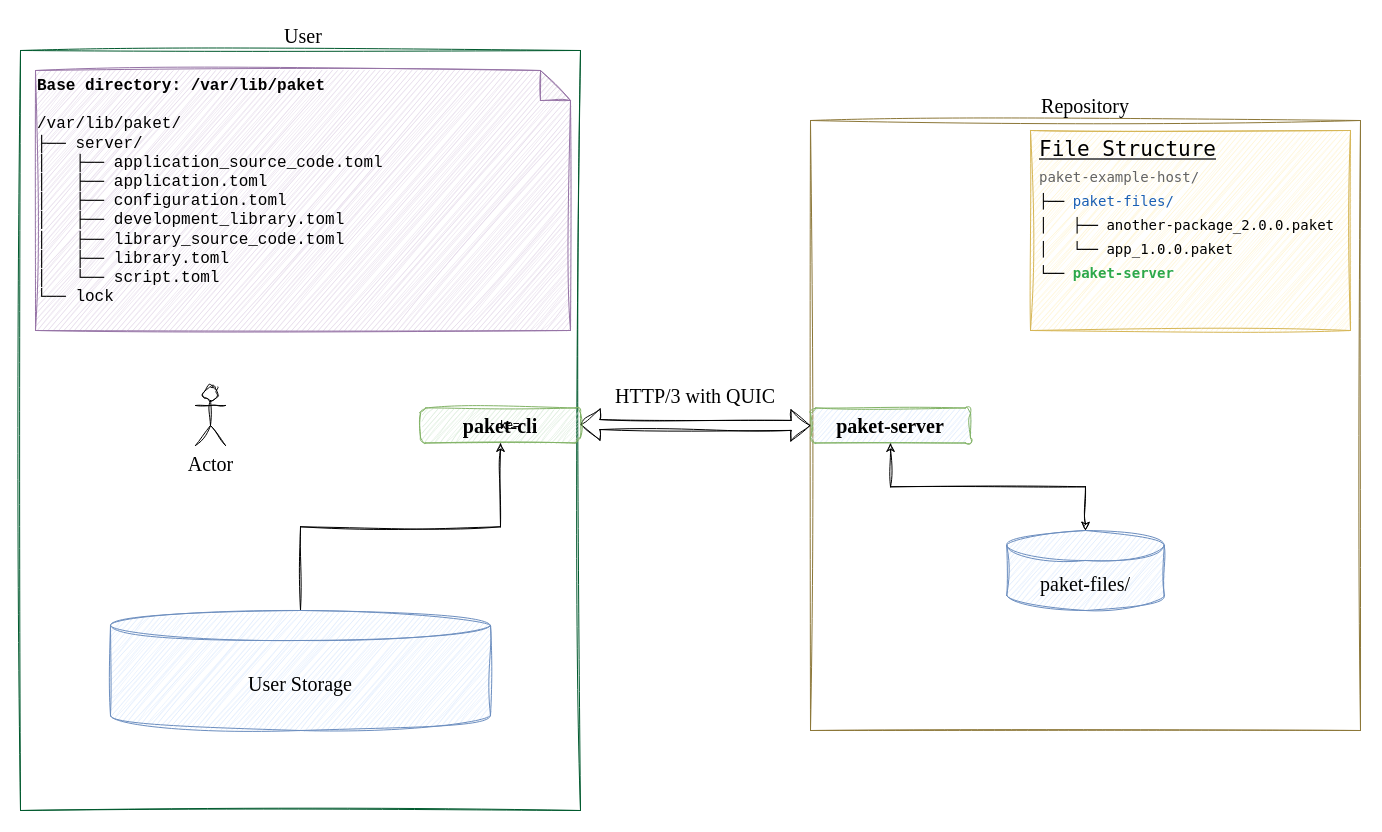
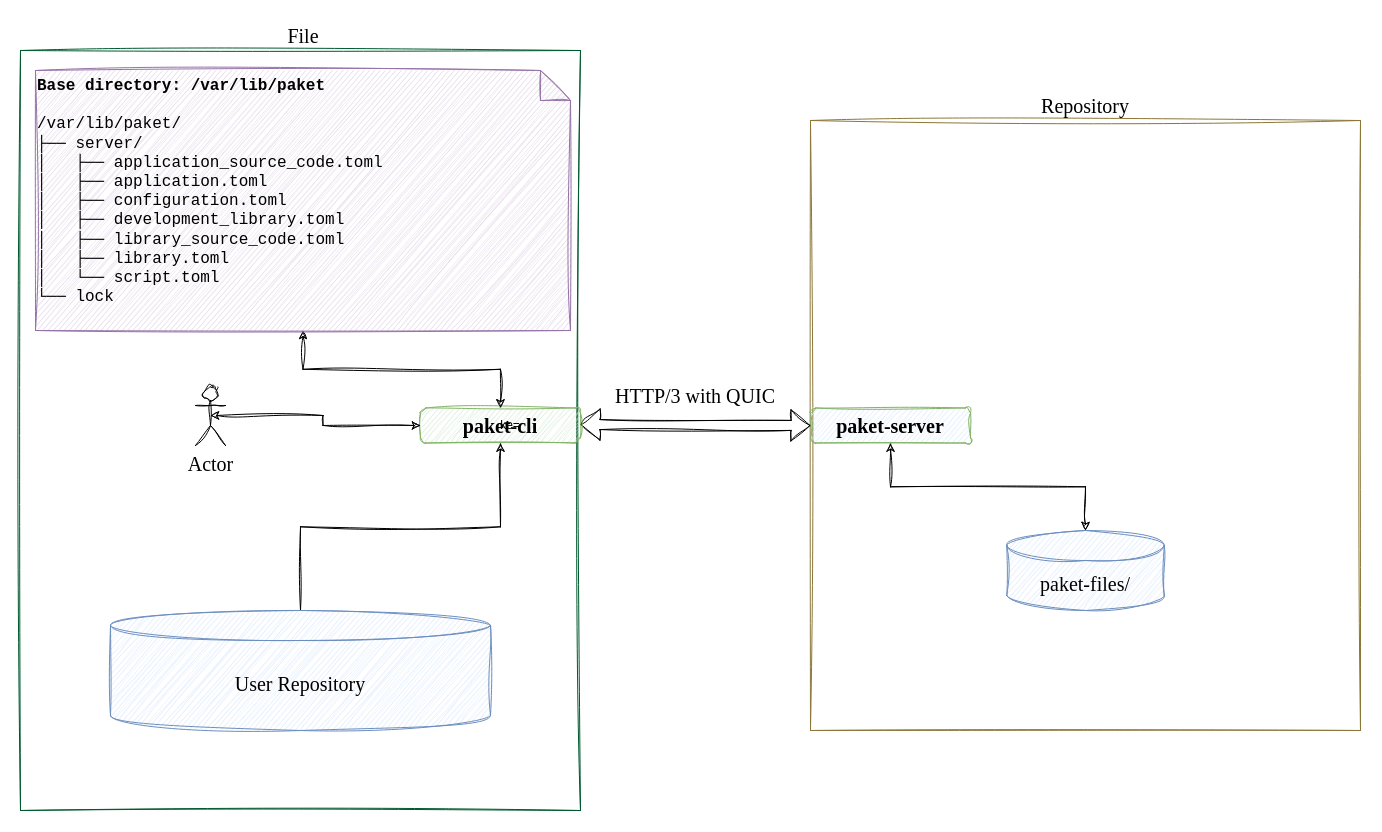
(304, 36) -> (304, 36)
(1191, 231) -> none
none -> (401, 369)
none -> (321, 416)
(301, 684) -> (301, 684)
